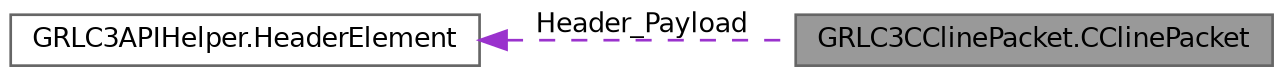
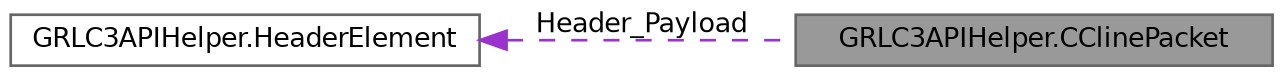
(1034, 40) -> (1034, 40)
